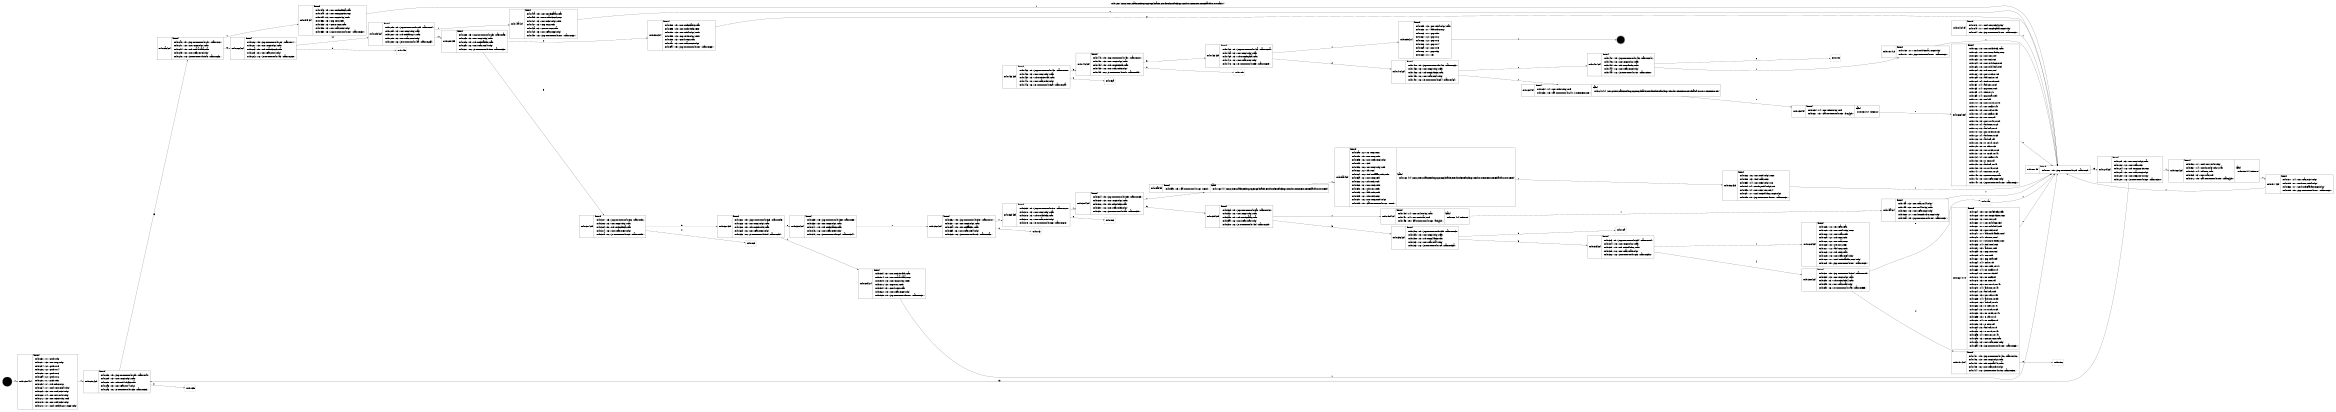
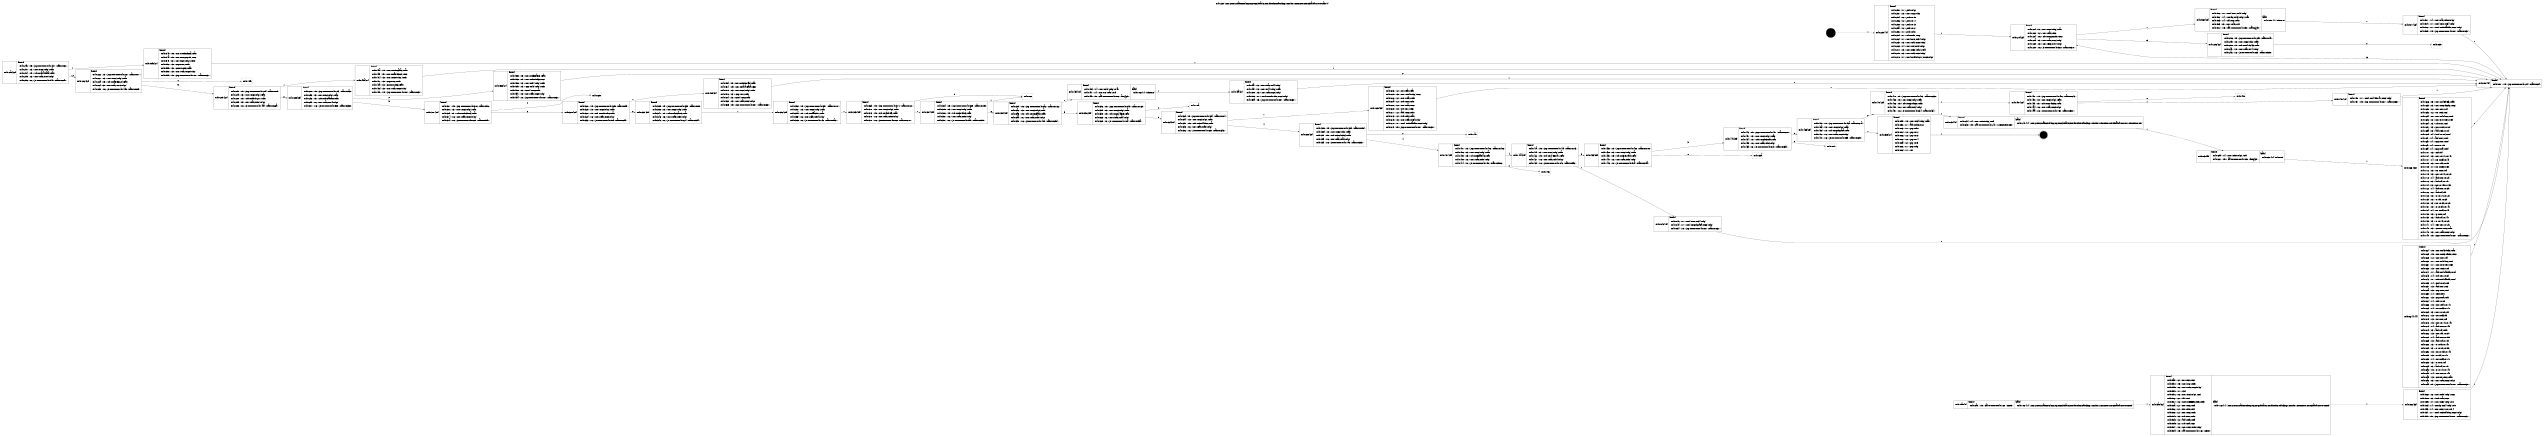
none -> (1545, 155)
(1173, 196) -> (1004, 99)
(2026, 197) -> (1956, 89)
(153, 216) -> none
(1036, 232) -> none
(80, 382) -> (1972, 35)
